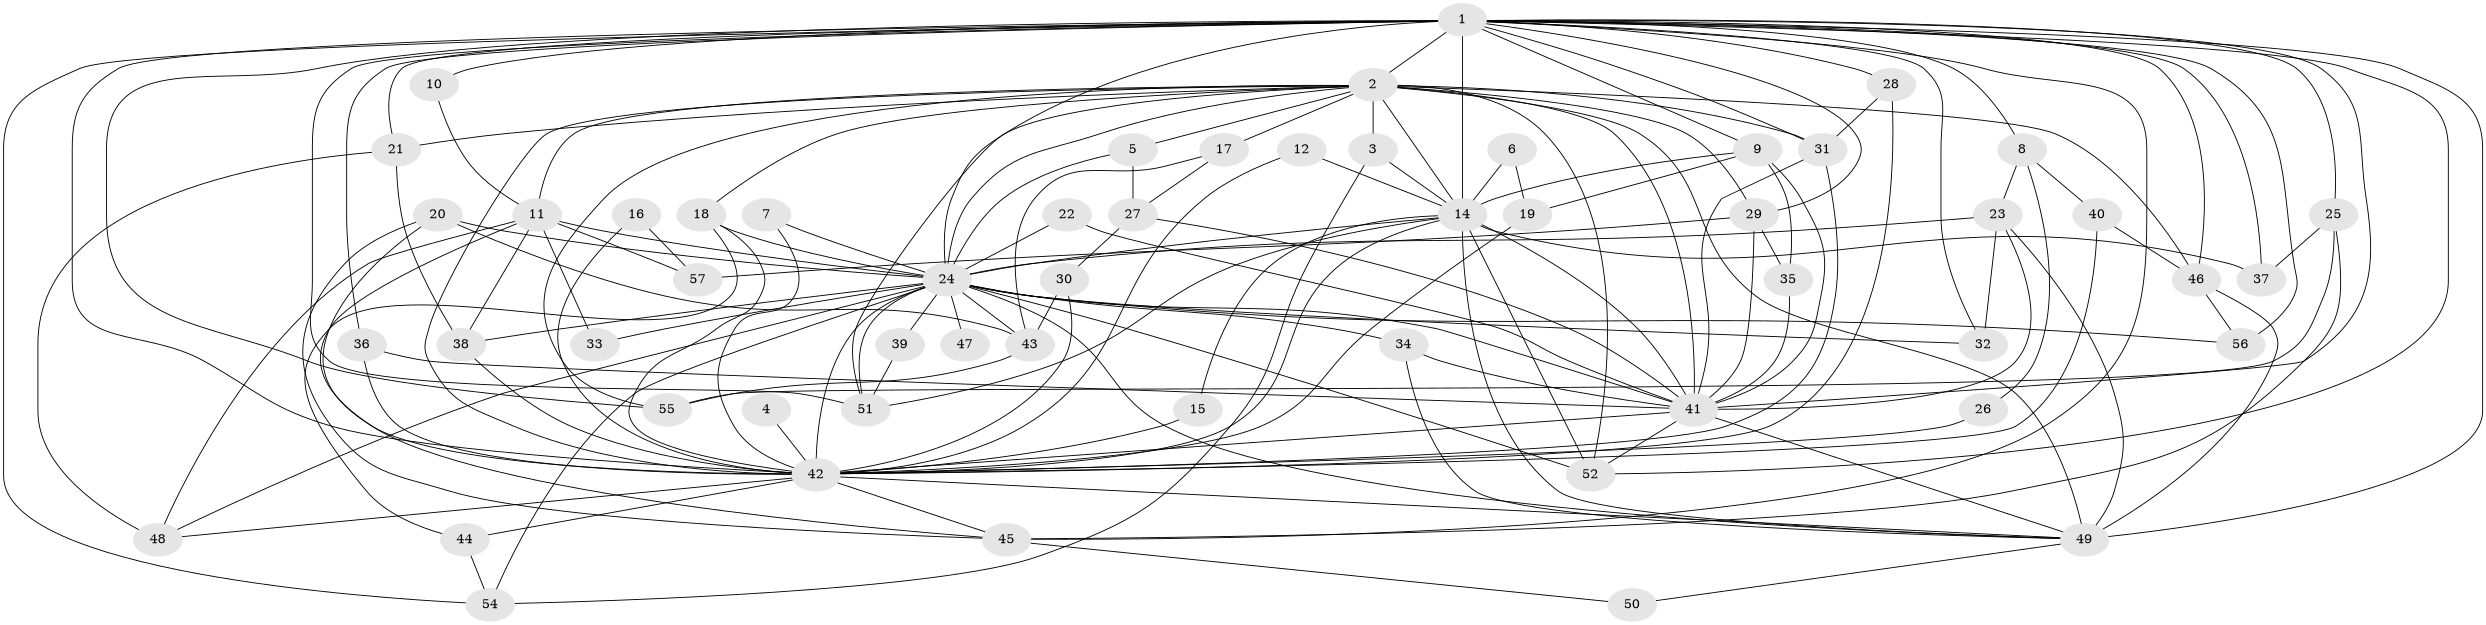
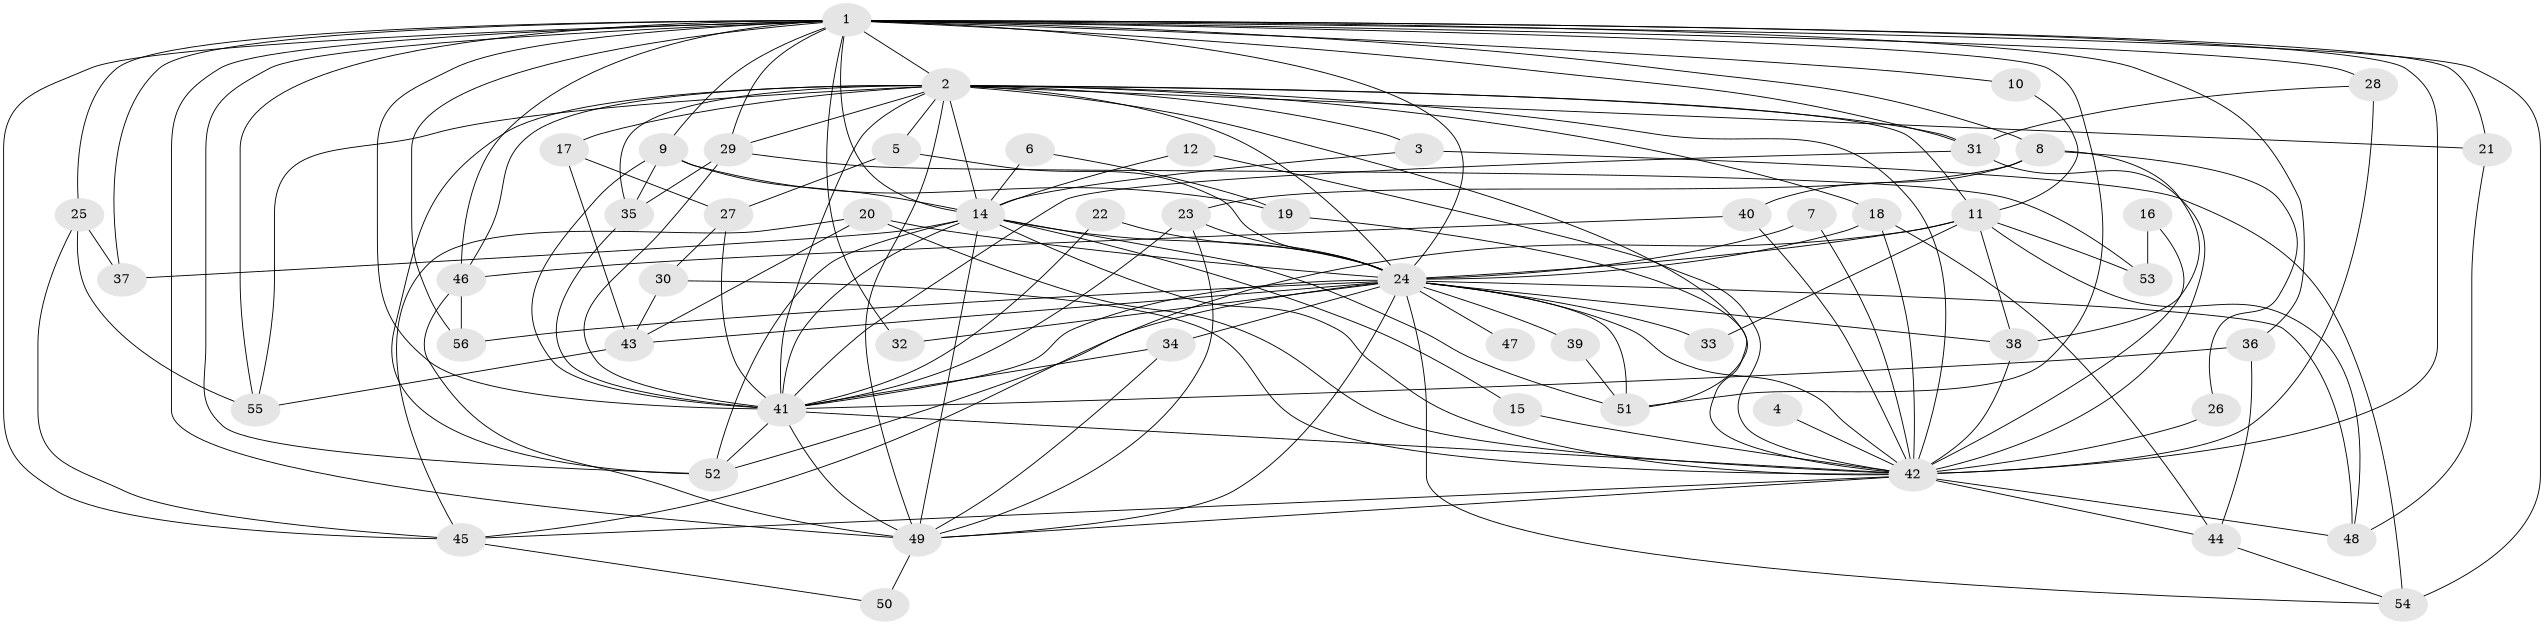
none -> (685, 107)
(414, 256) -> (2198, 259)
(698, 280) -> (2148, 280)
(1991, 280) -> none
(555, 464) -> (2247, 436)
